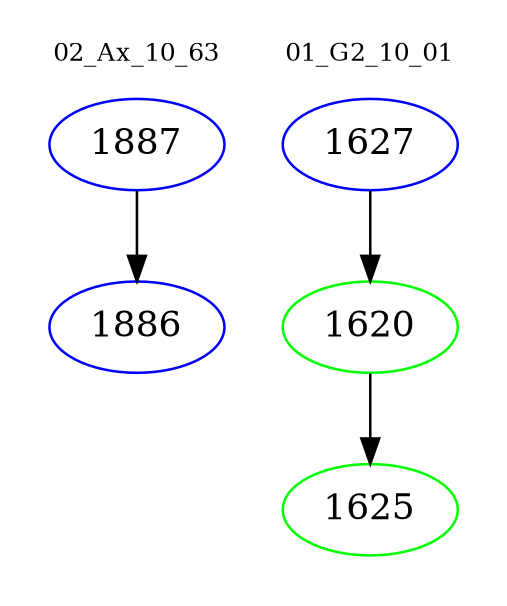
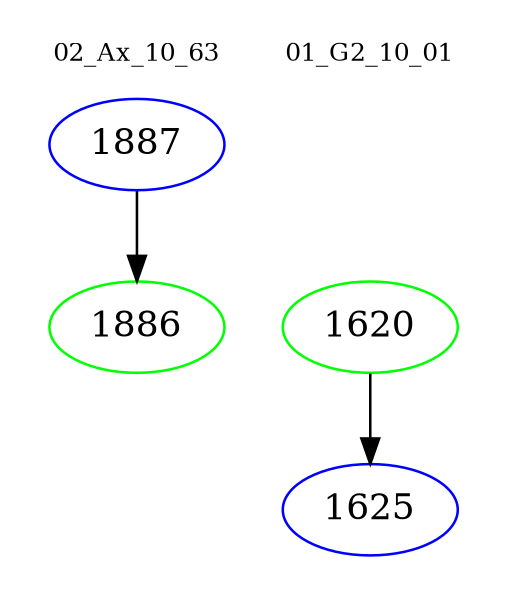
(370, 145) -> none
(137, 327) -> (137, 327)
(370, 510) -> (370, 510)
